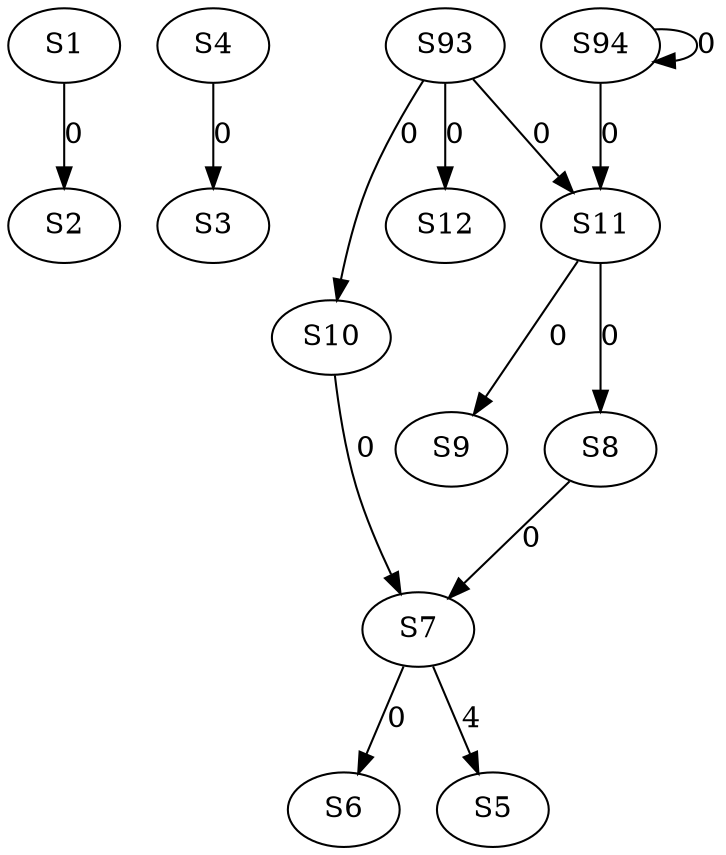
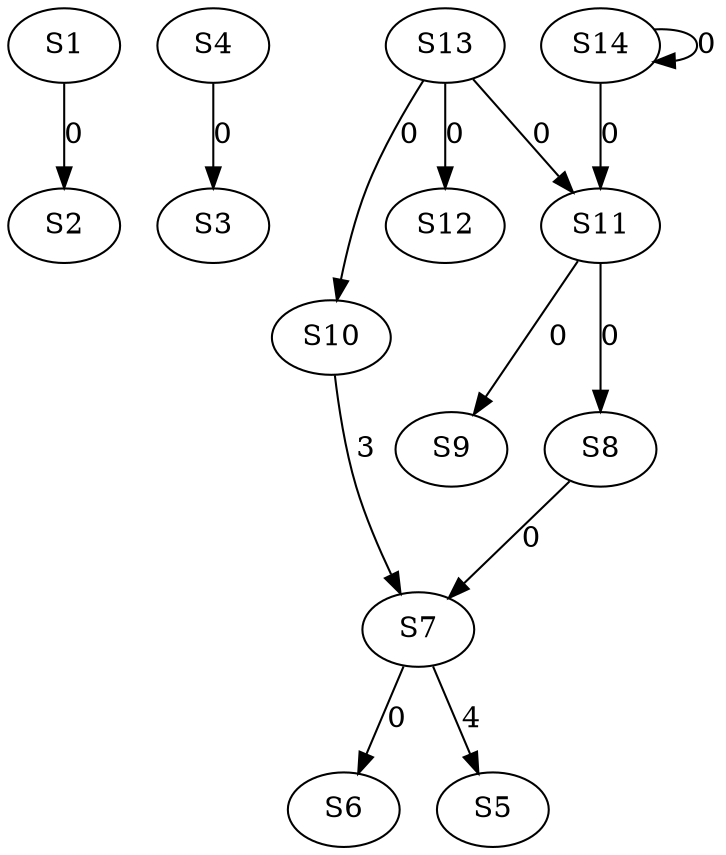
(445, 46) -> (445, 46)
(601, 46) -> (601, 46)
(367, 449) -> (367, 449)
